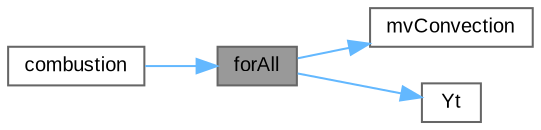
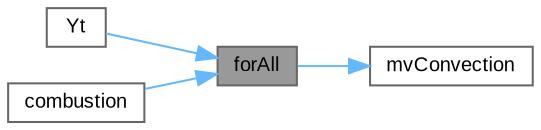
(349, 83) -> (152, 43)
